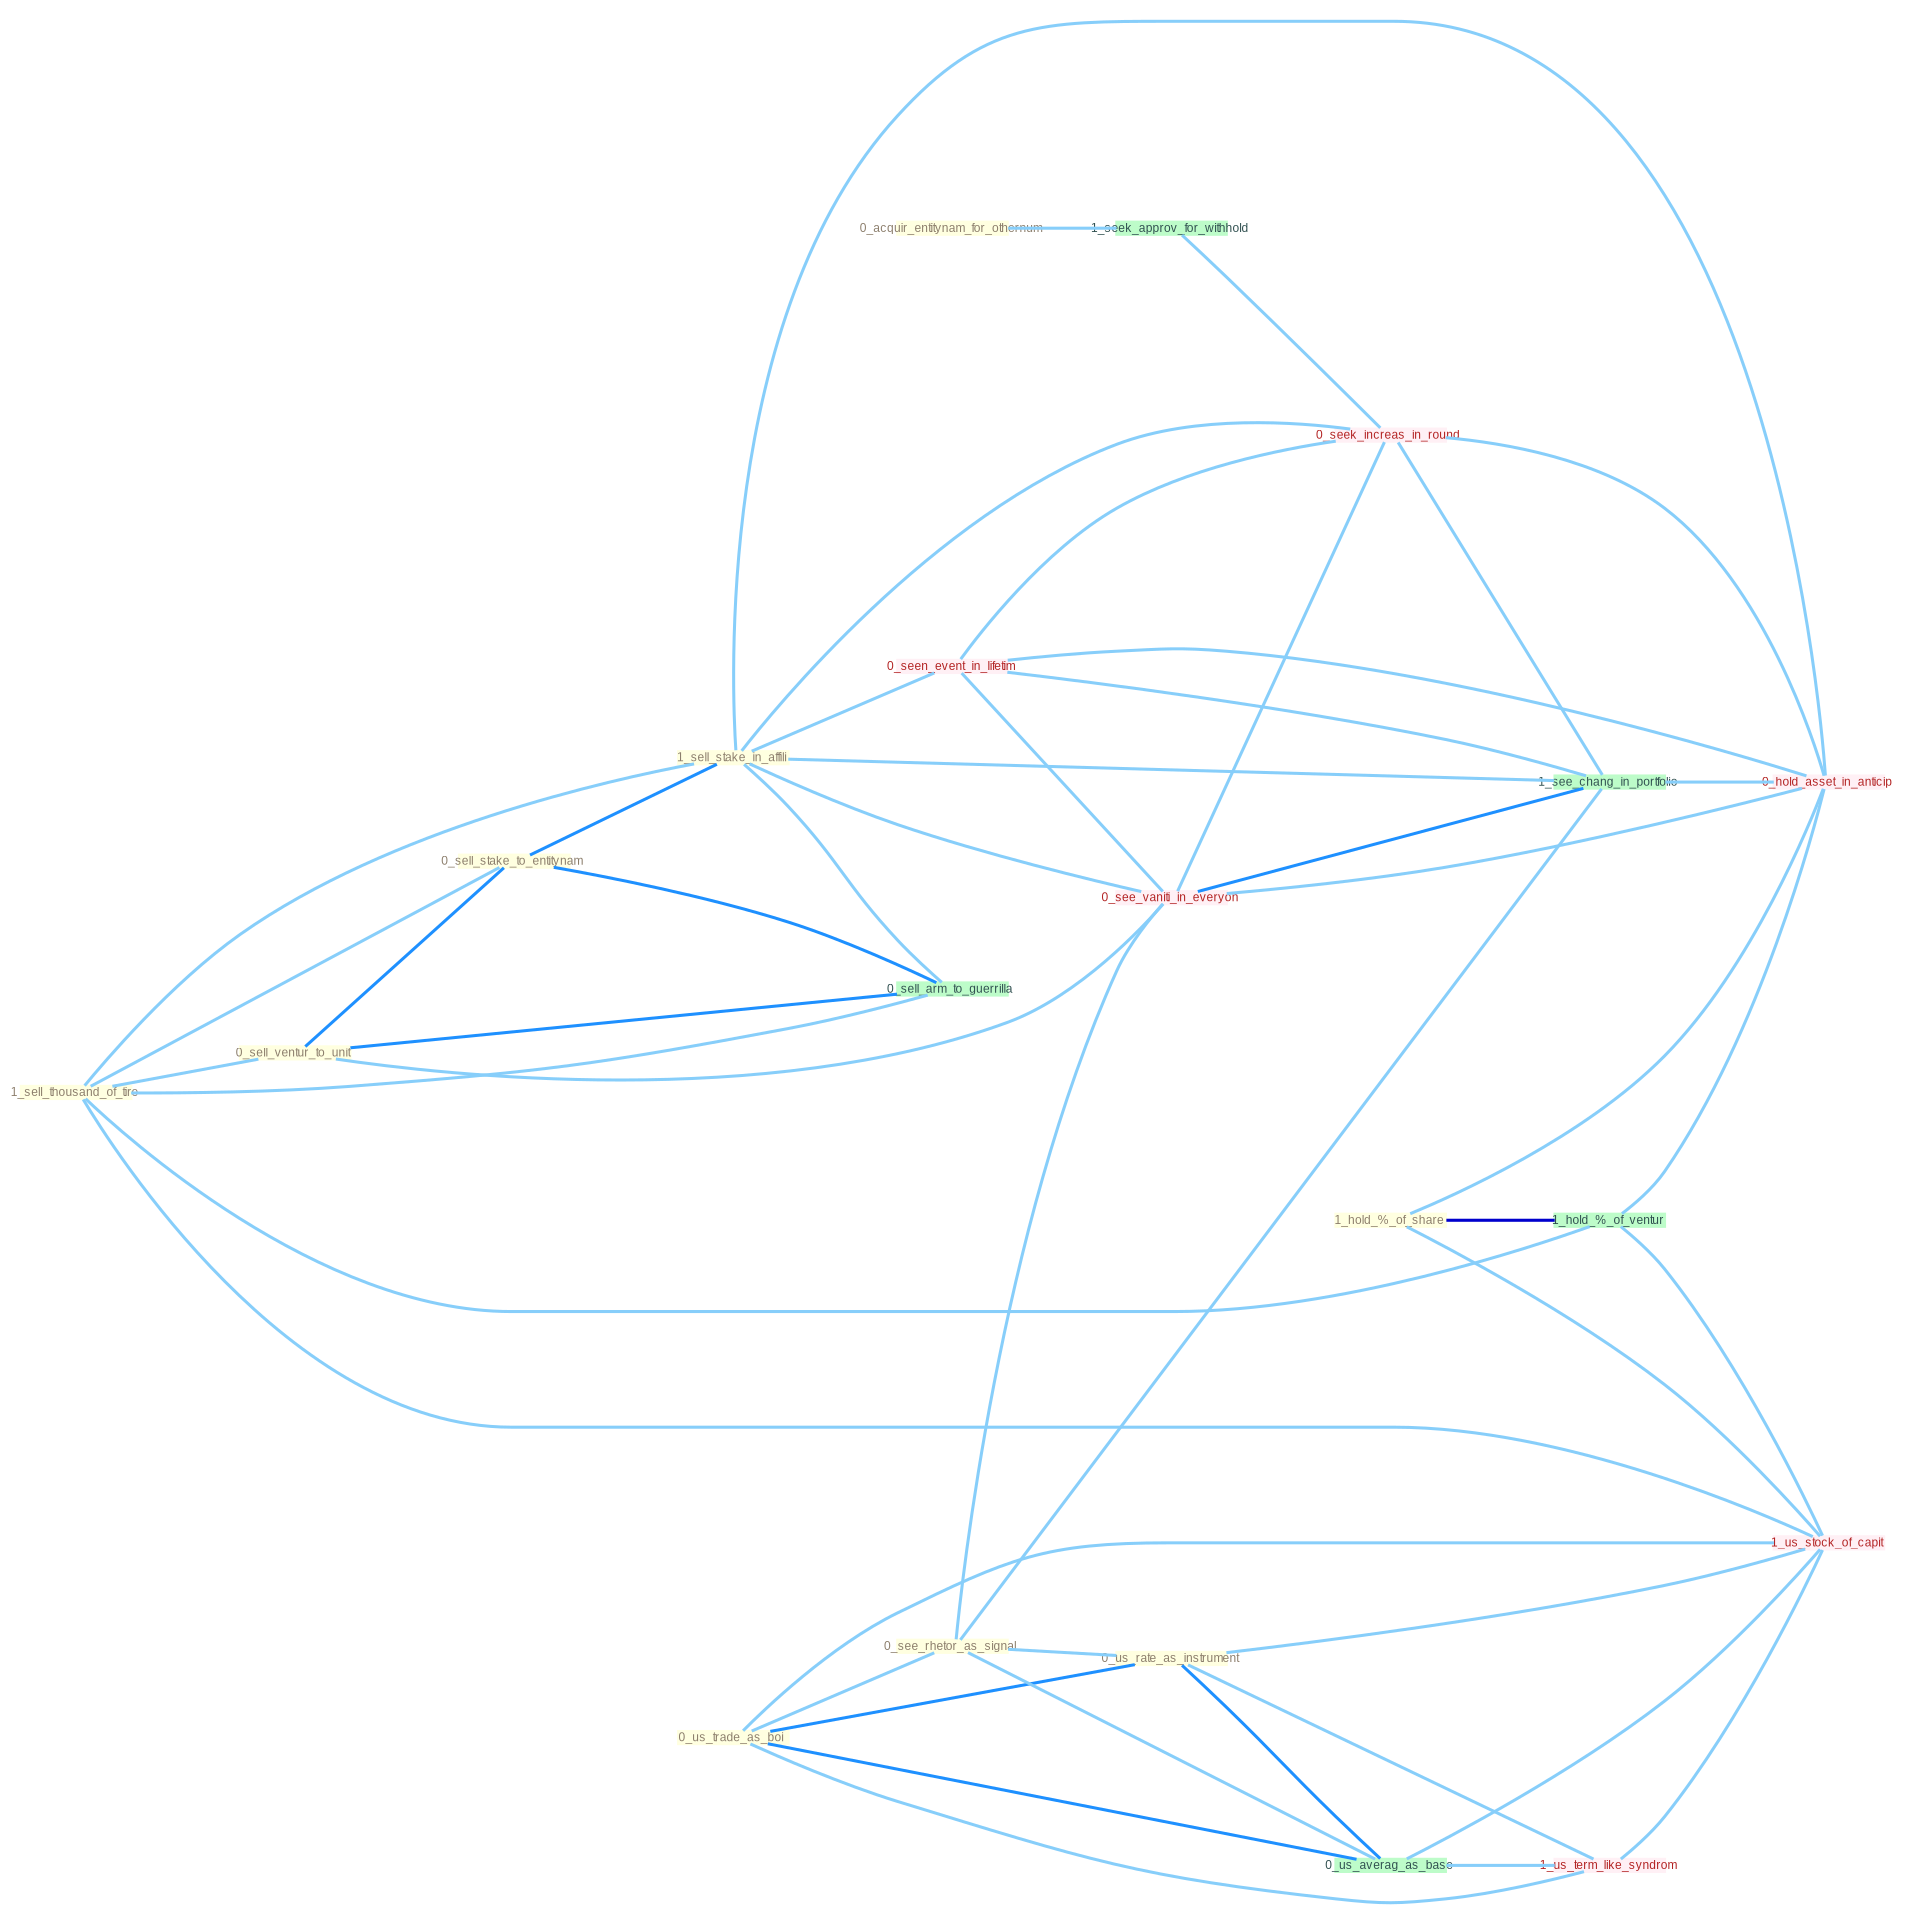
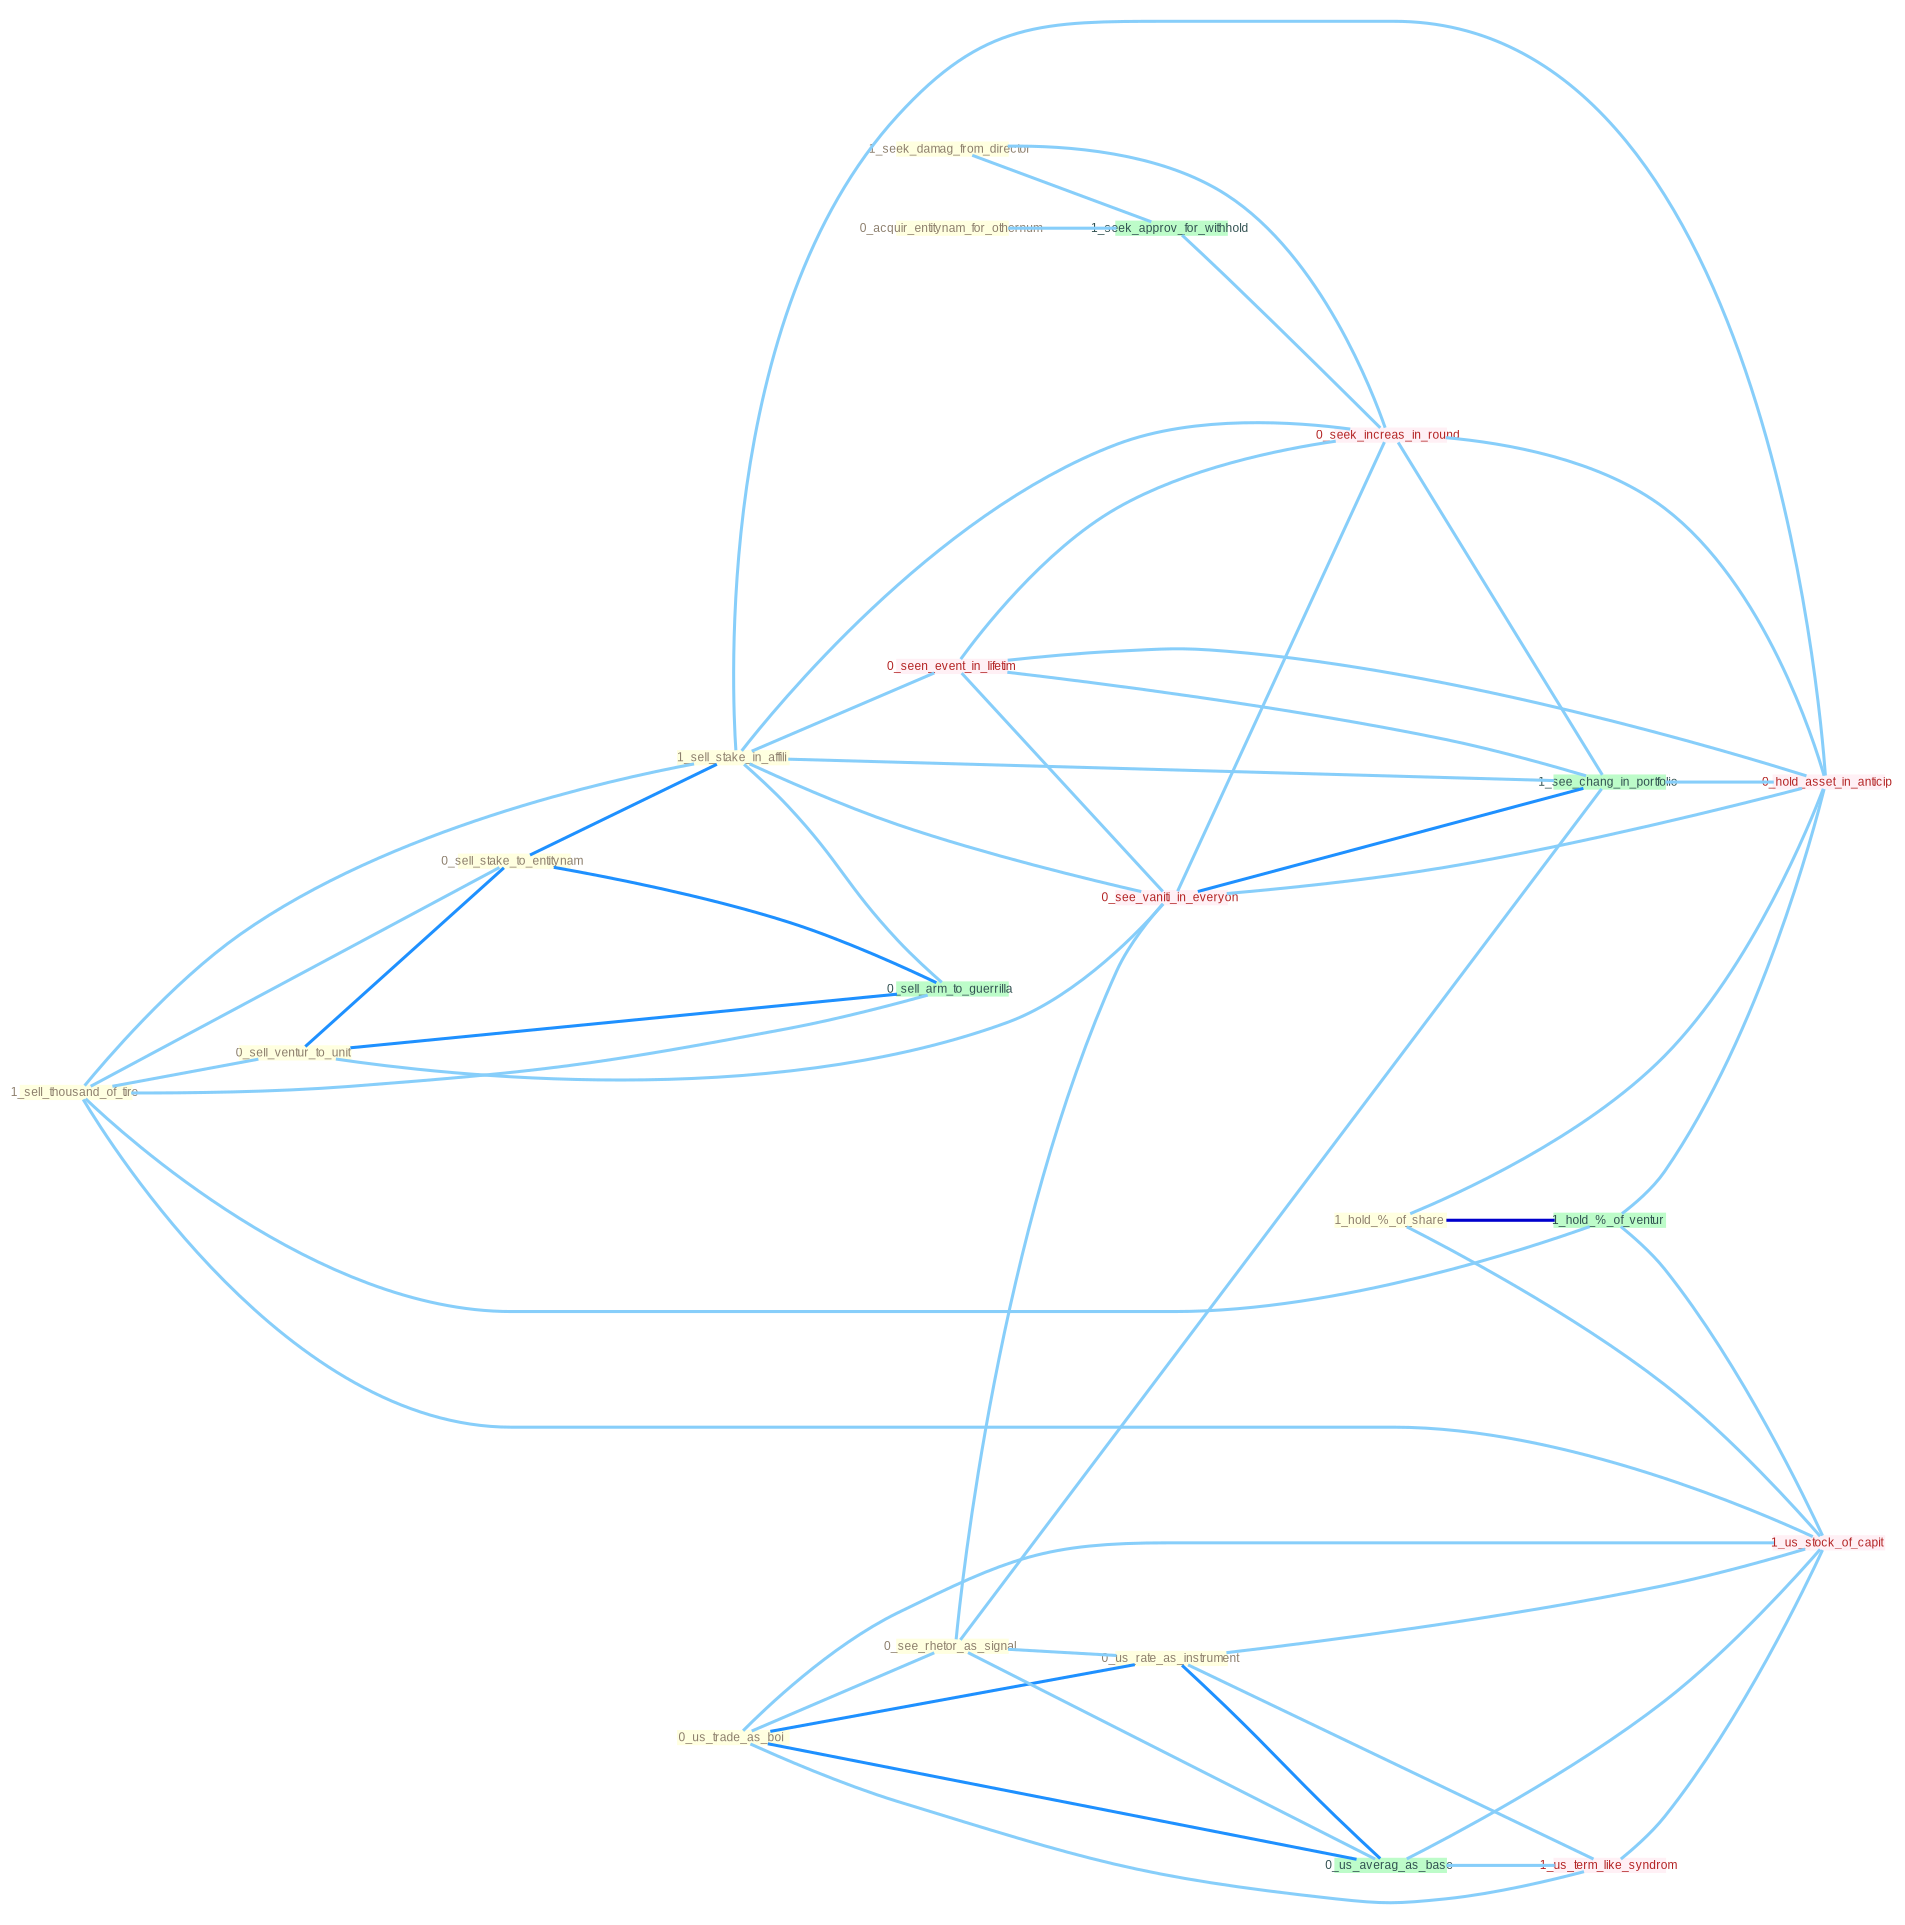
none -> (952, 149)
